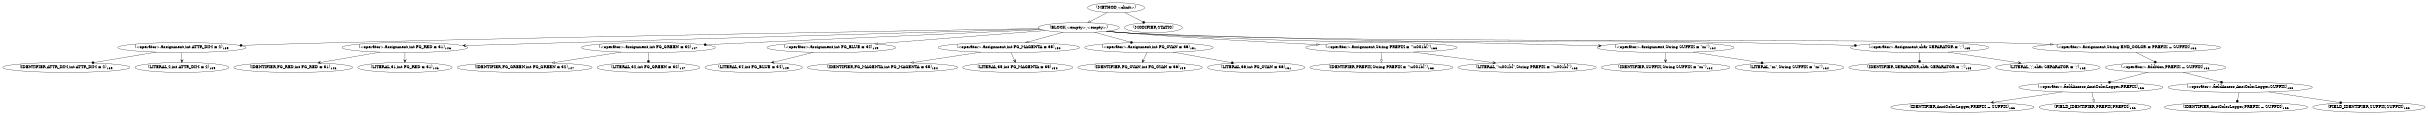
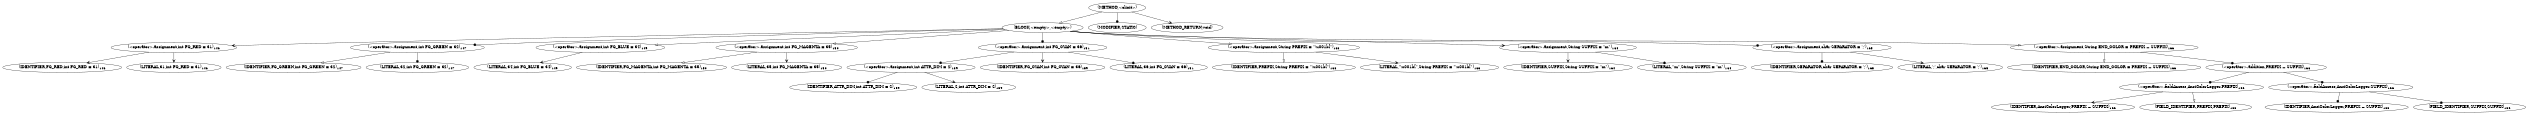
none -> (1187, 28)
(640, 36) -> (978, 57)
none -> (2104, 67)
